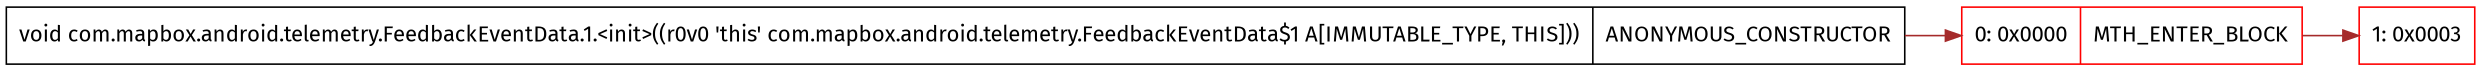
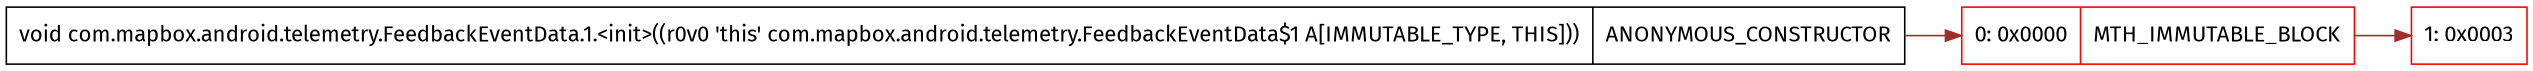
(2191, 35) -> (2217, 35)
